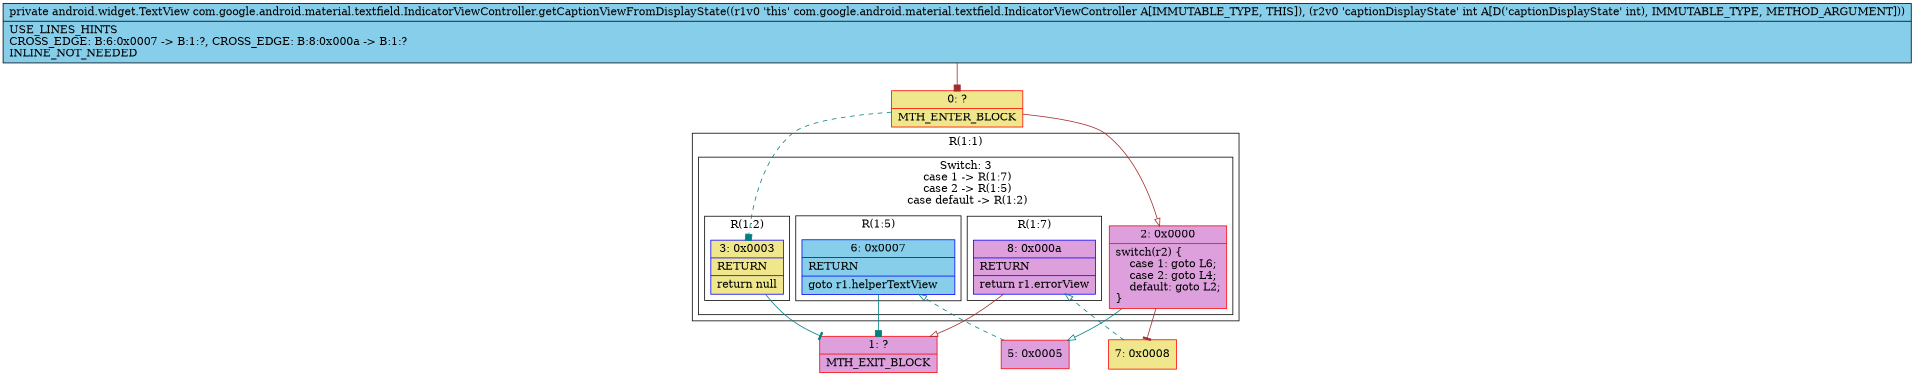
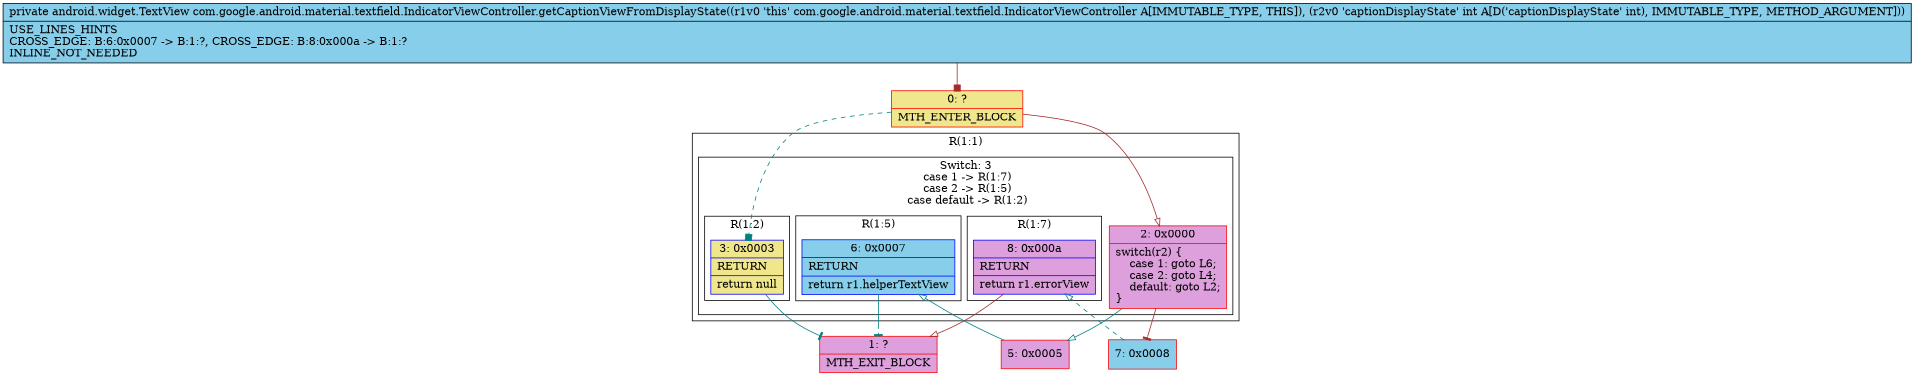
(873, 285) -> (878, 285)
(878, 310) -> (878, 310)
(974, 326) -> (974, 326)
(1143, 354) -> (1143, 354)
